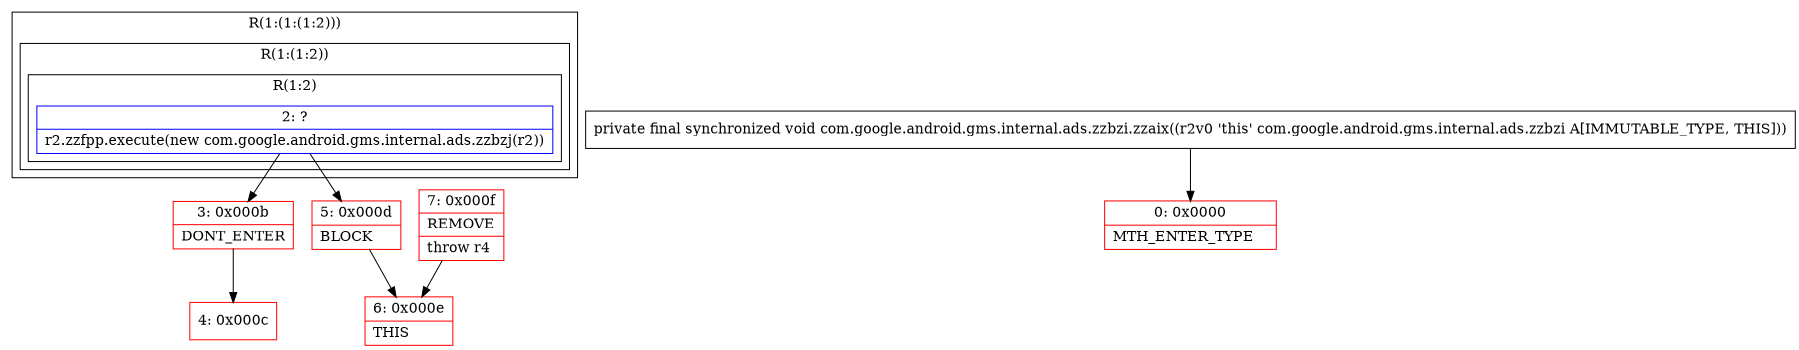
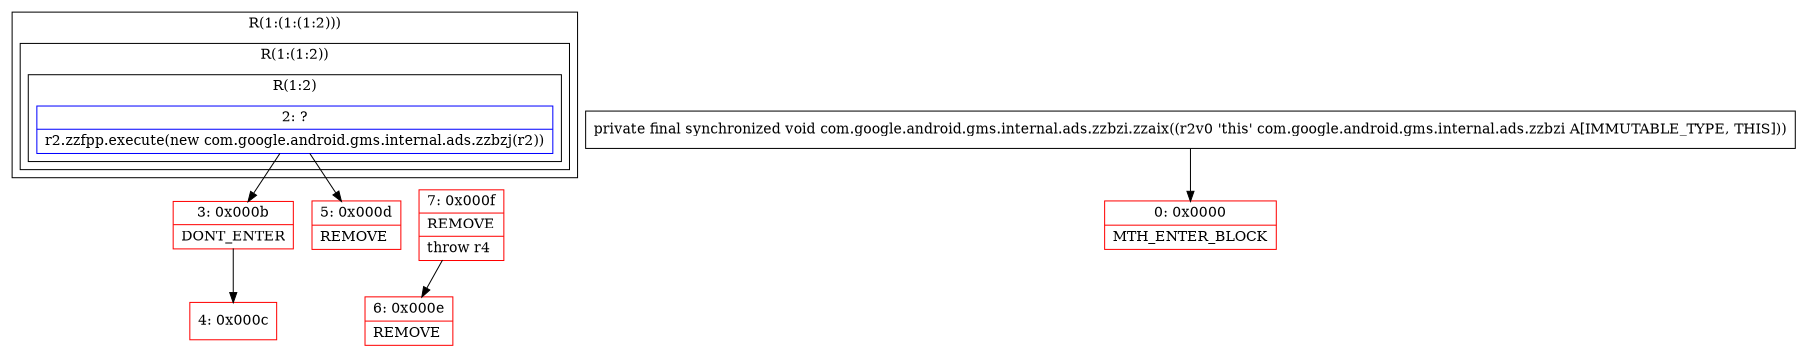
(346, 237) -> (354, 237)
(1183, 237) -> (1190, 237)
(380, 269) -> none
(392, 333) -> (407, 333)
